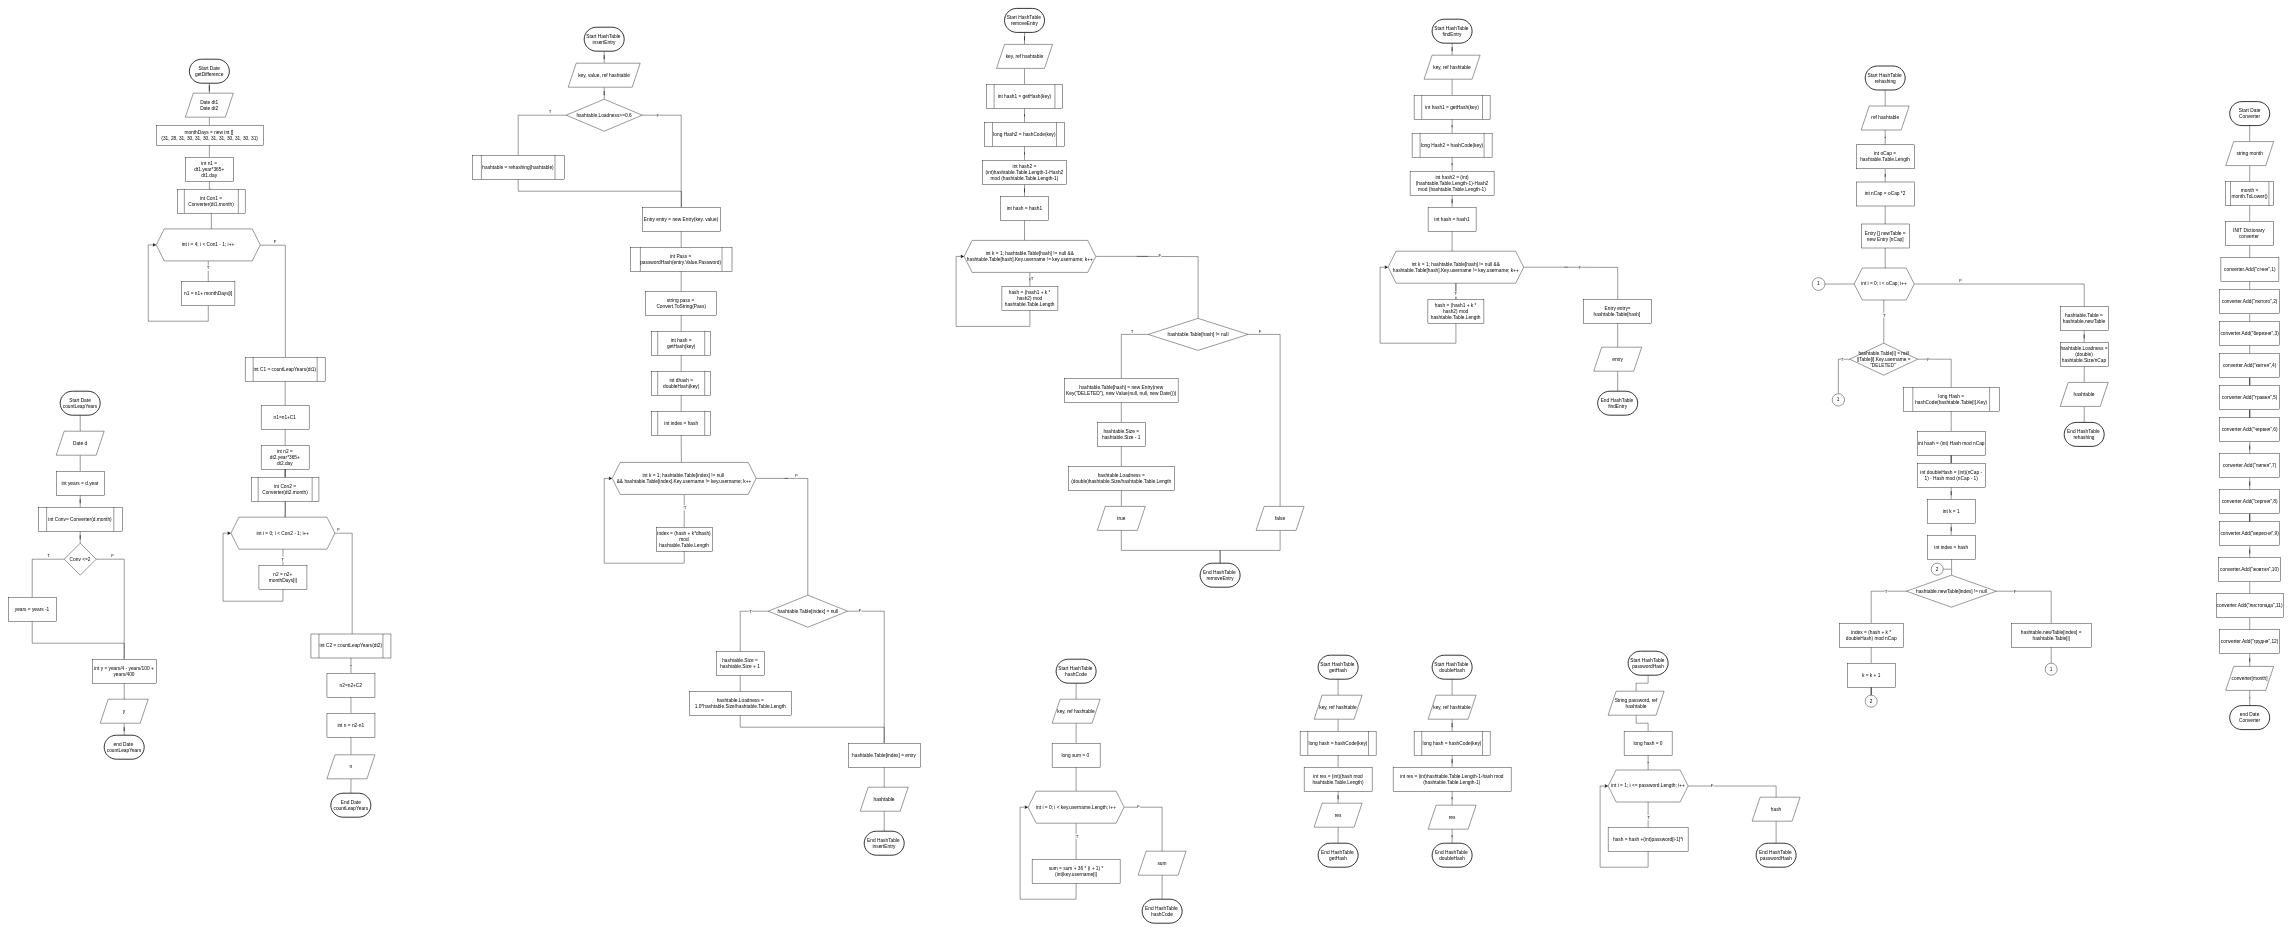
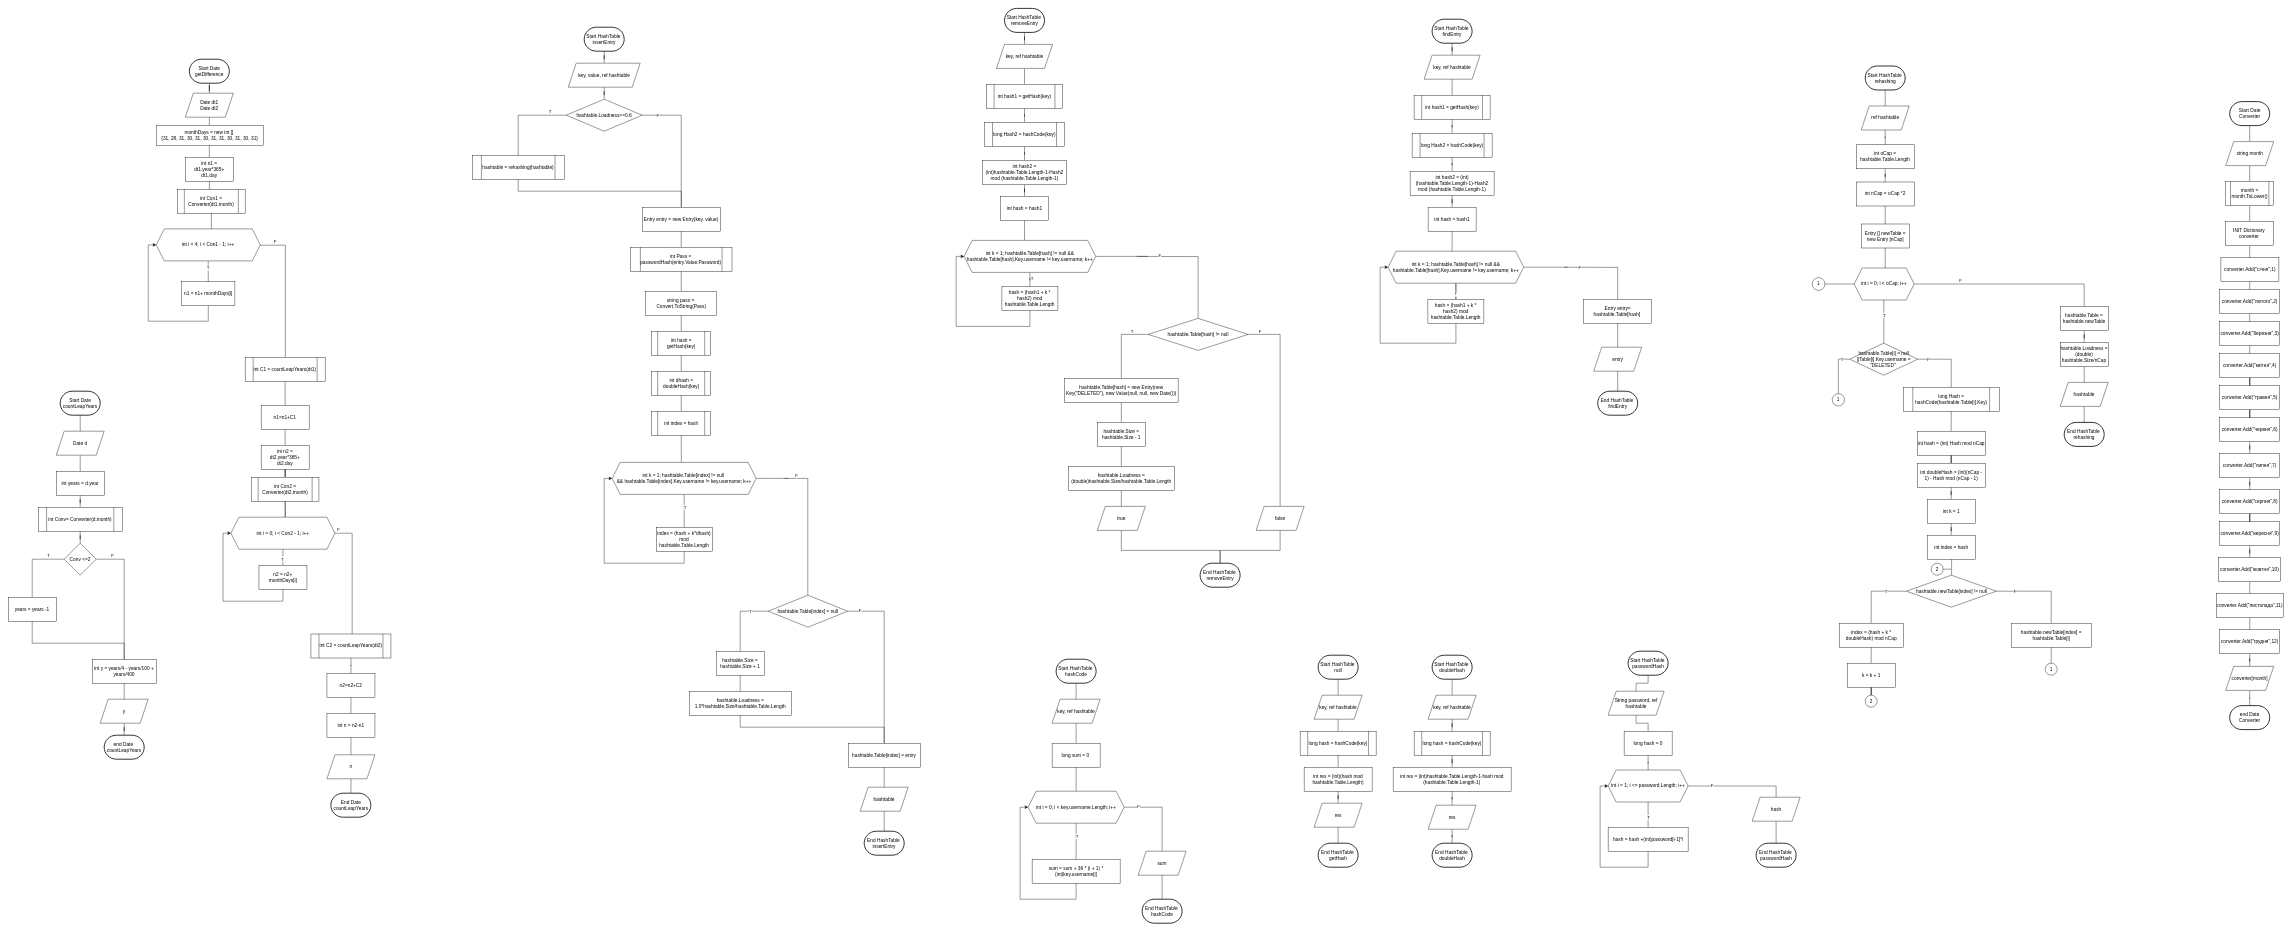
(1338, 667) -> (1338, 667)
